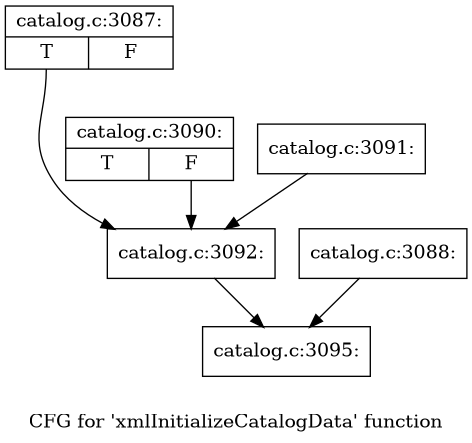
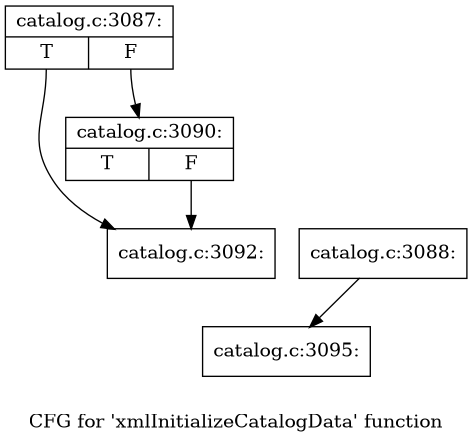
none -> (132, 87)
(341, 149) -> none
(234, 298) -> none
